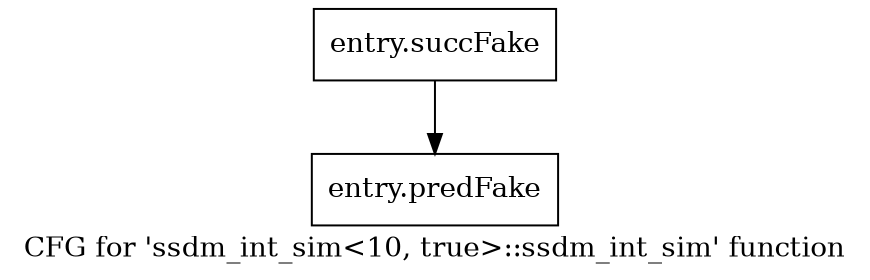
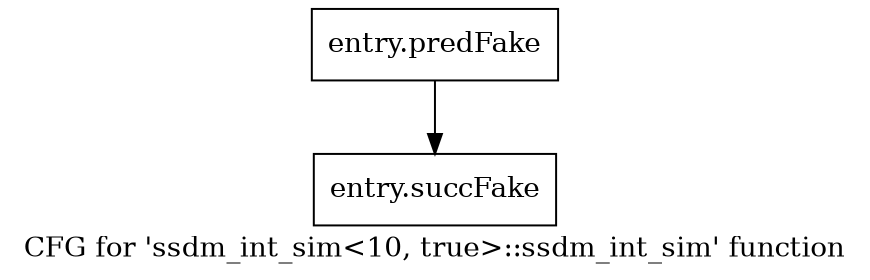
(435, 107) -> (435, 107)
